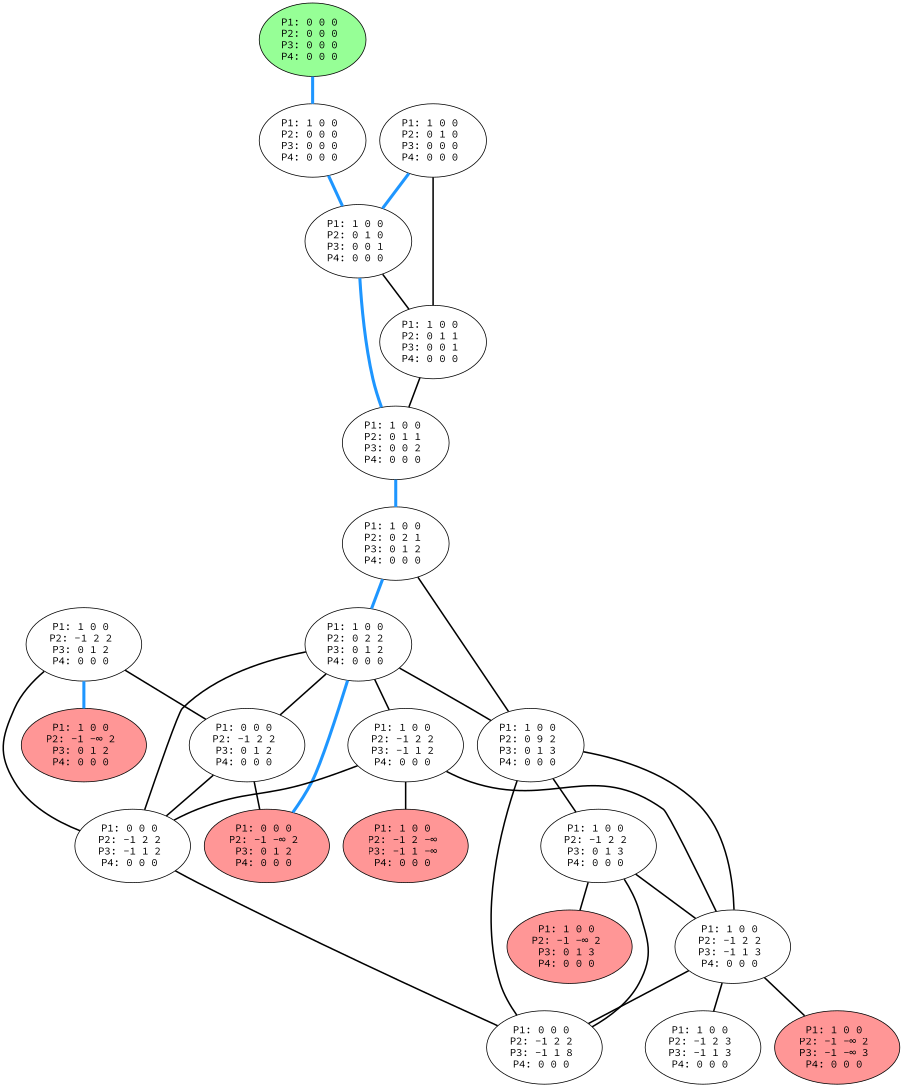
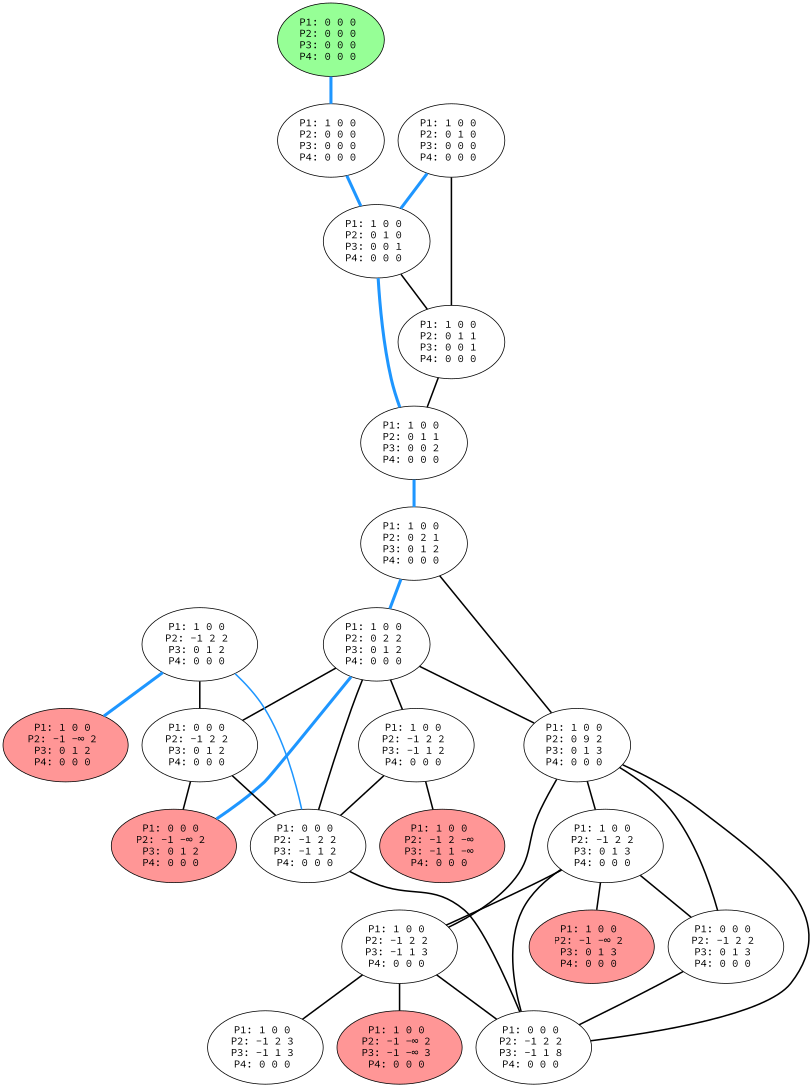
(6, 763) -> (279, 736)
(613, 787) -> none
none -> (726, 947)
